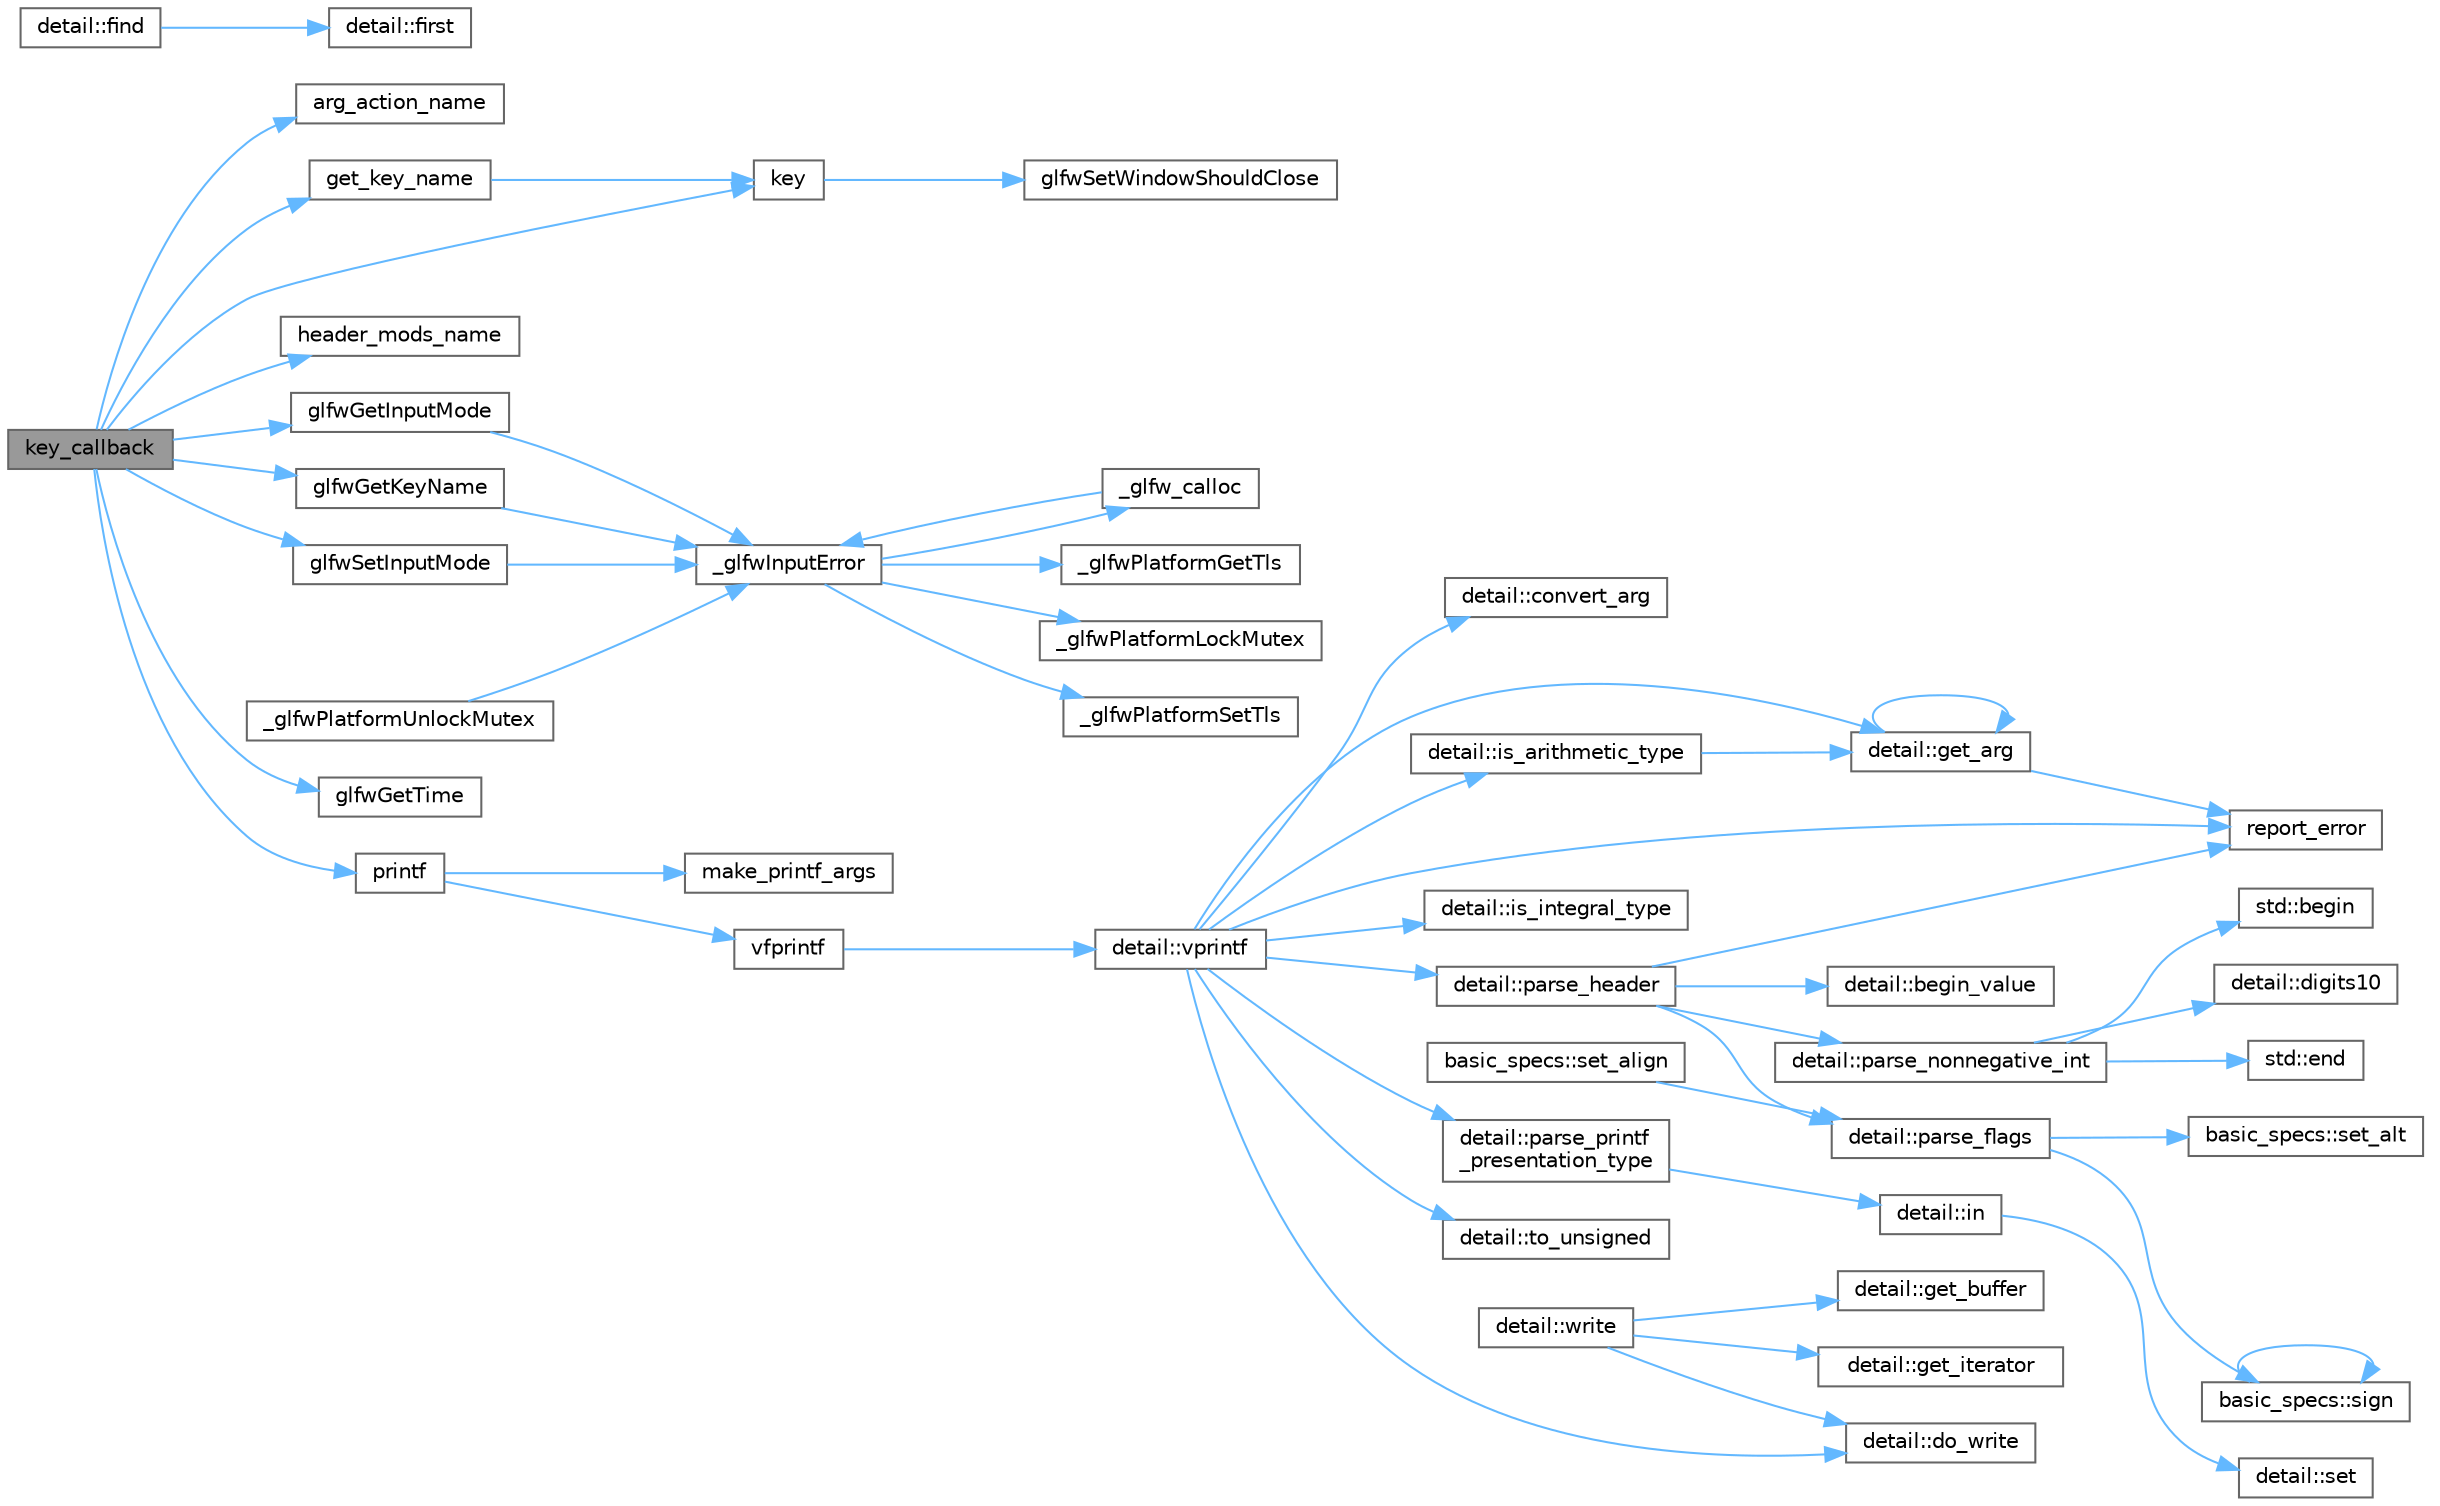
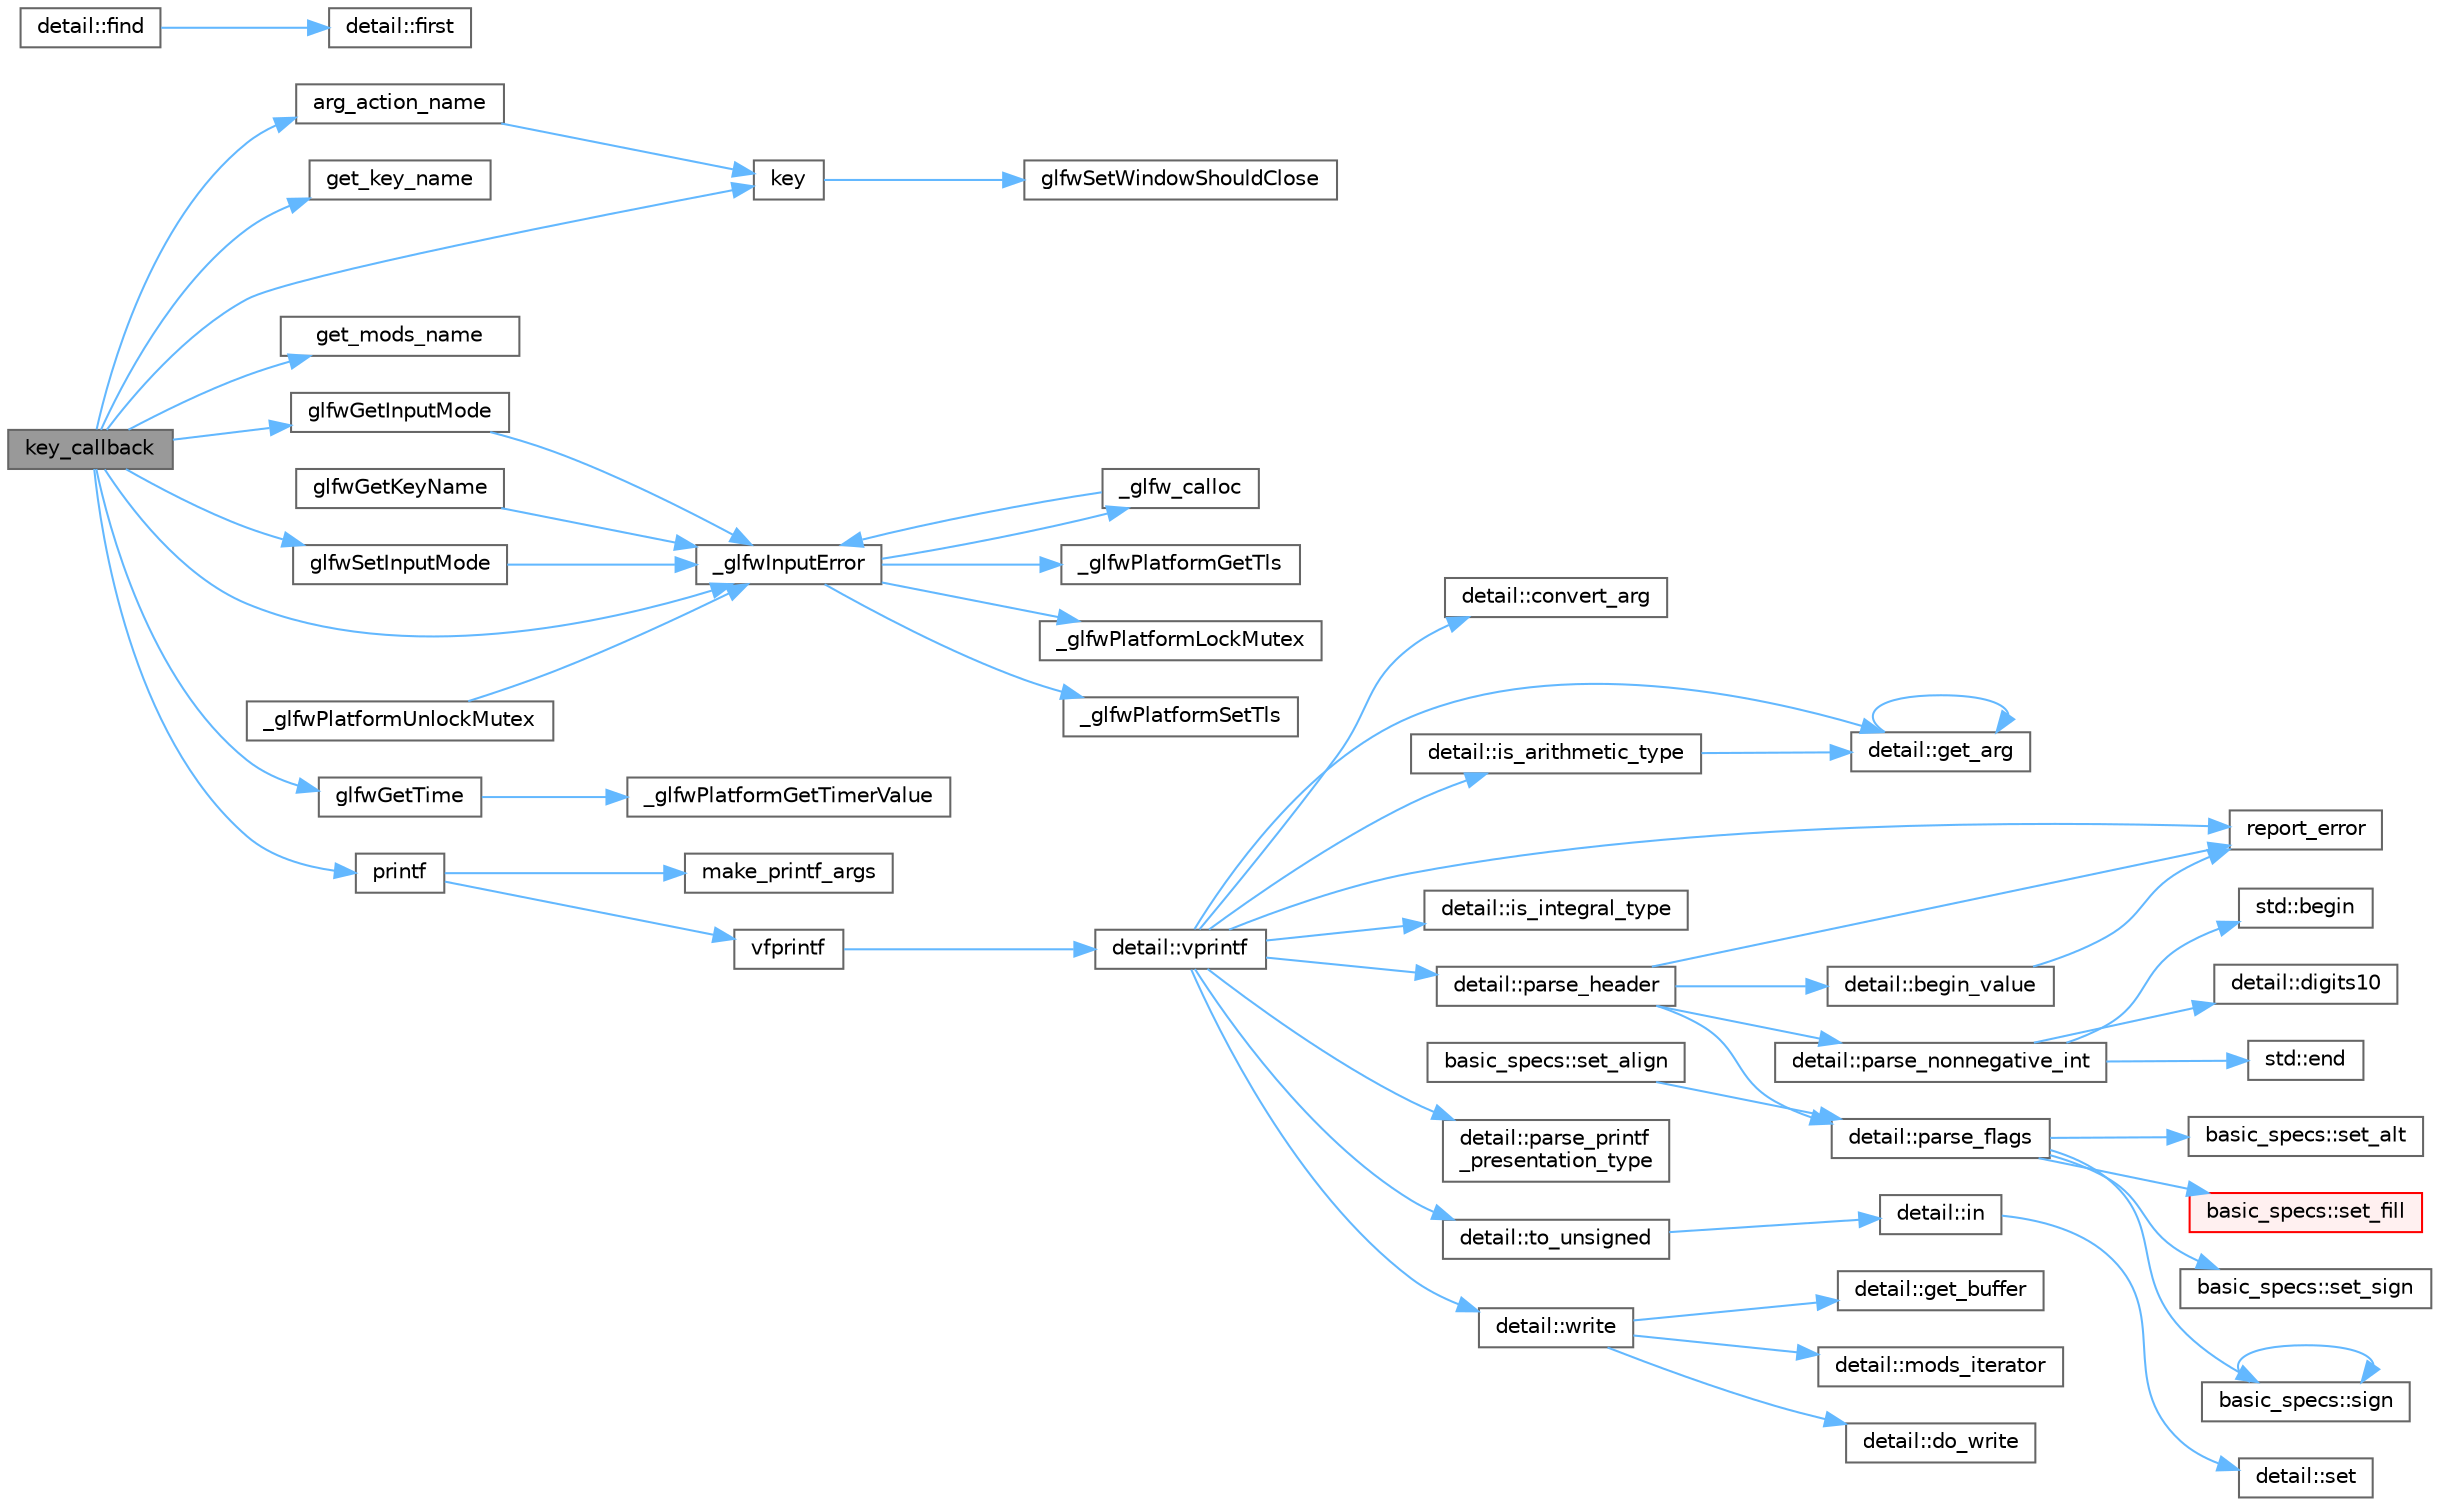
(612, 180) -> (617, 146)
(400, 336) -> (400, 336)
(224, 466) -> (381, 634)
(2120, 790) -> (2128, 921)
none -> (789, 797)
(1764, 1185) -> (1764, 1226)
none -> (2306, 1213)
none -> (2306, 1289)
(1398, 1355) -> (1299, 1159)
(1941, 1367) -> (1941, 1367)
